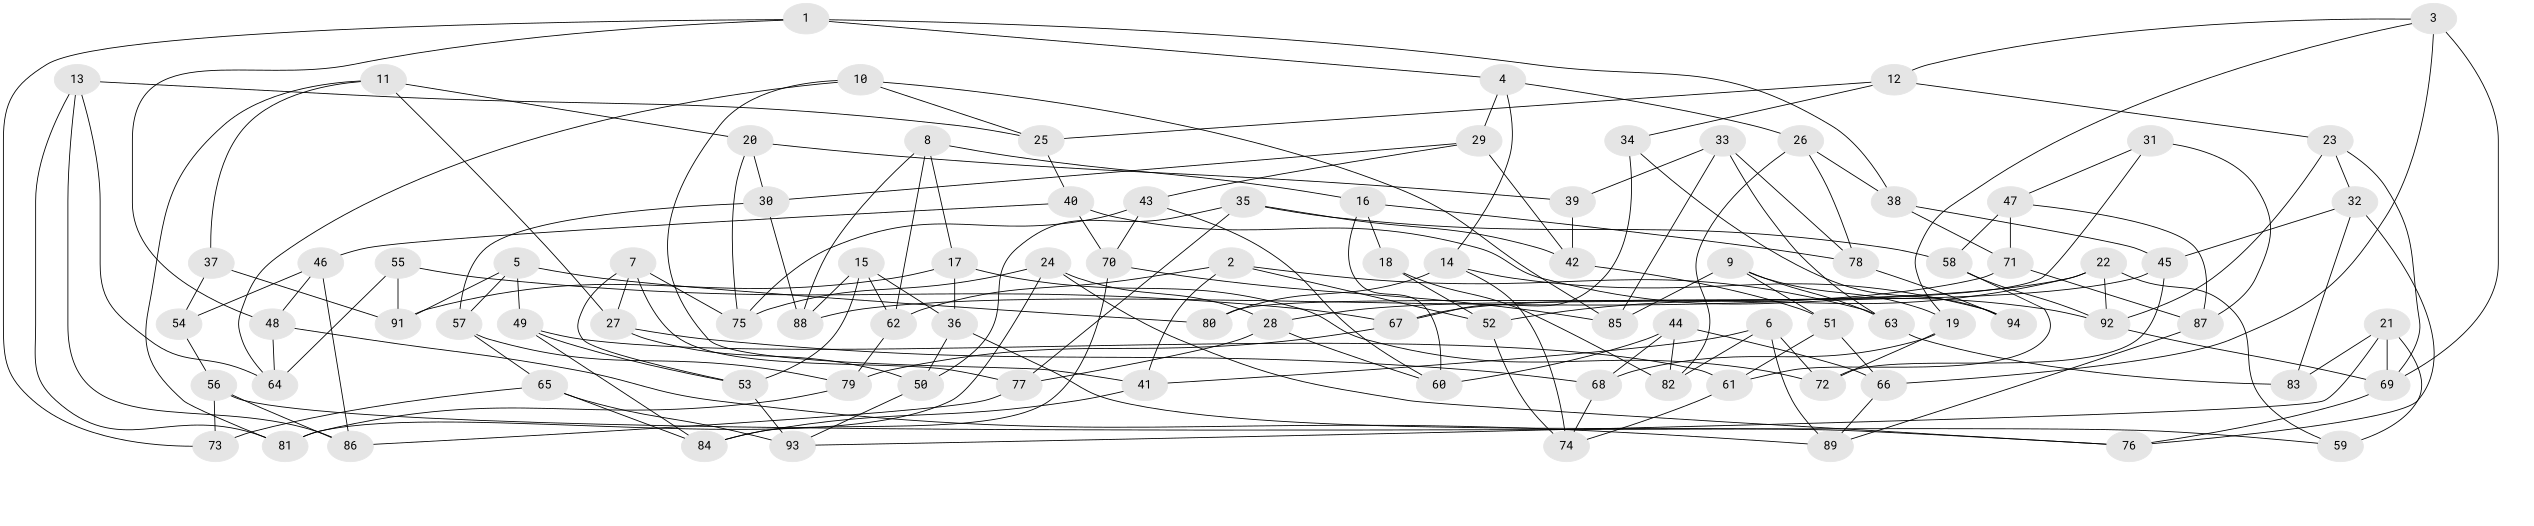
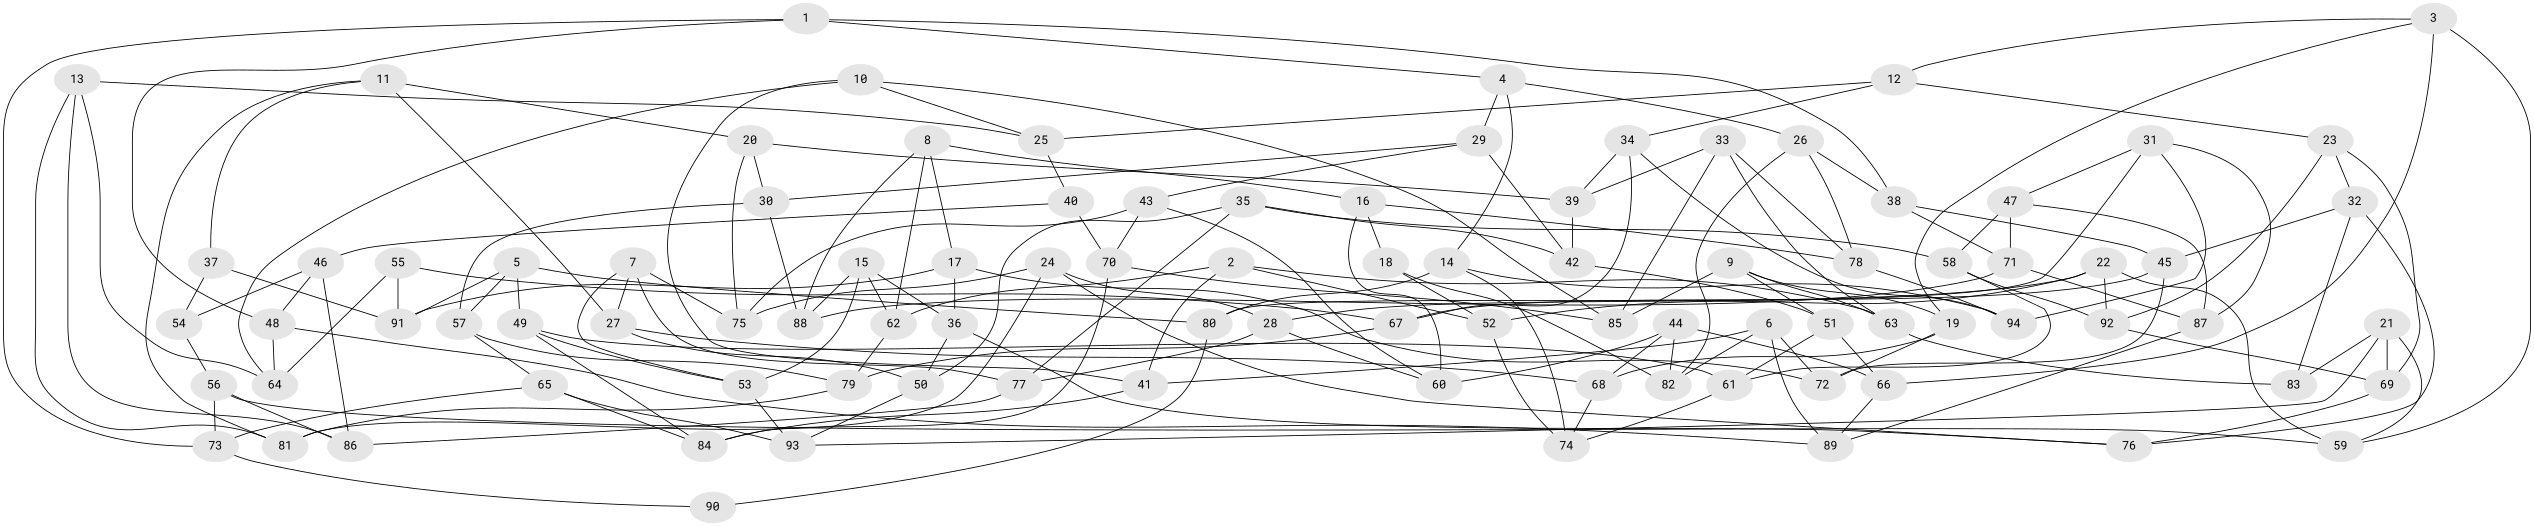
none -> (1600, 171)
(2498, 217) -> (2531, 272)
none -> (2183, 283)
(1609, 293) -> none
none -> (713, 507)
